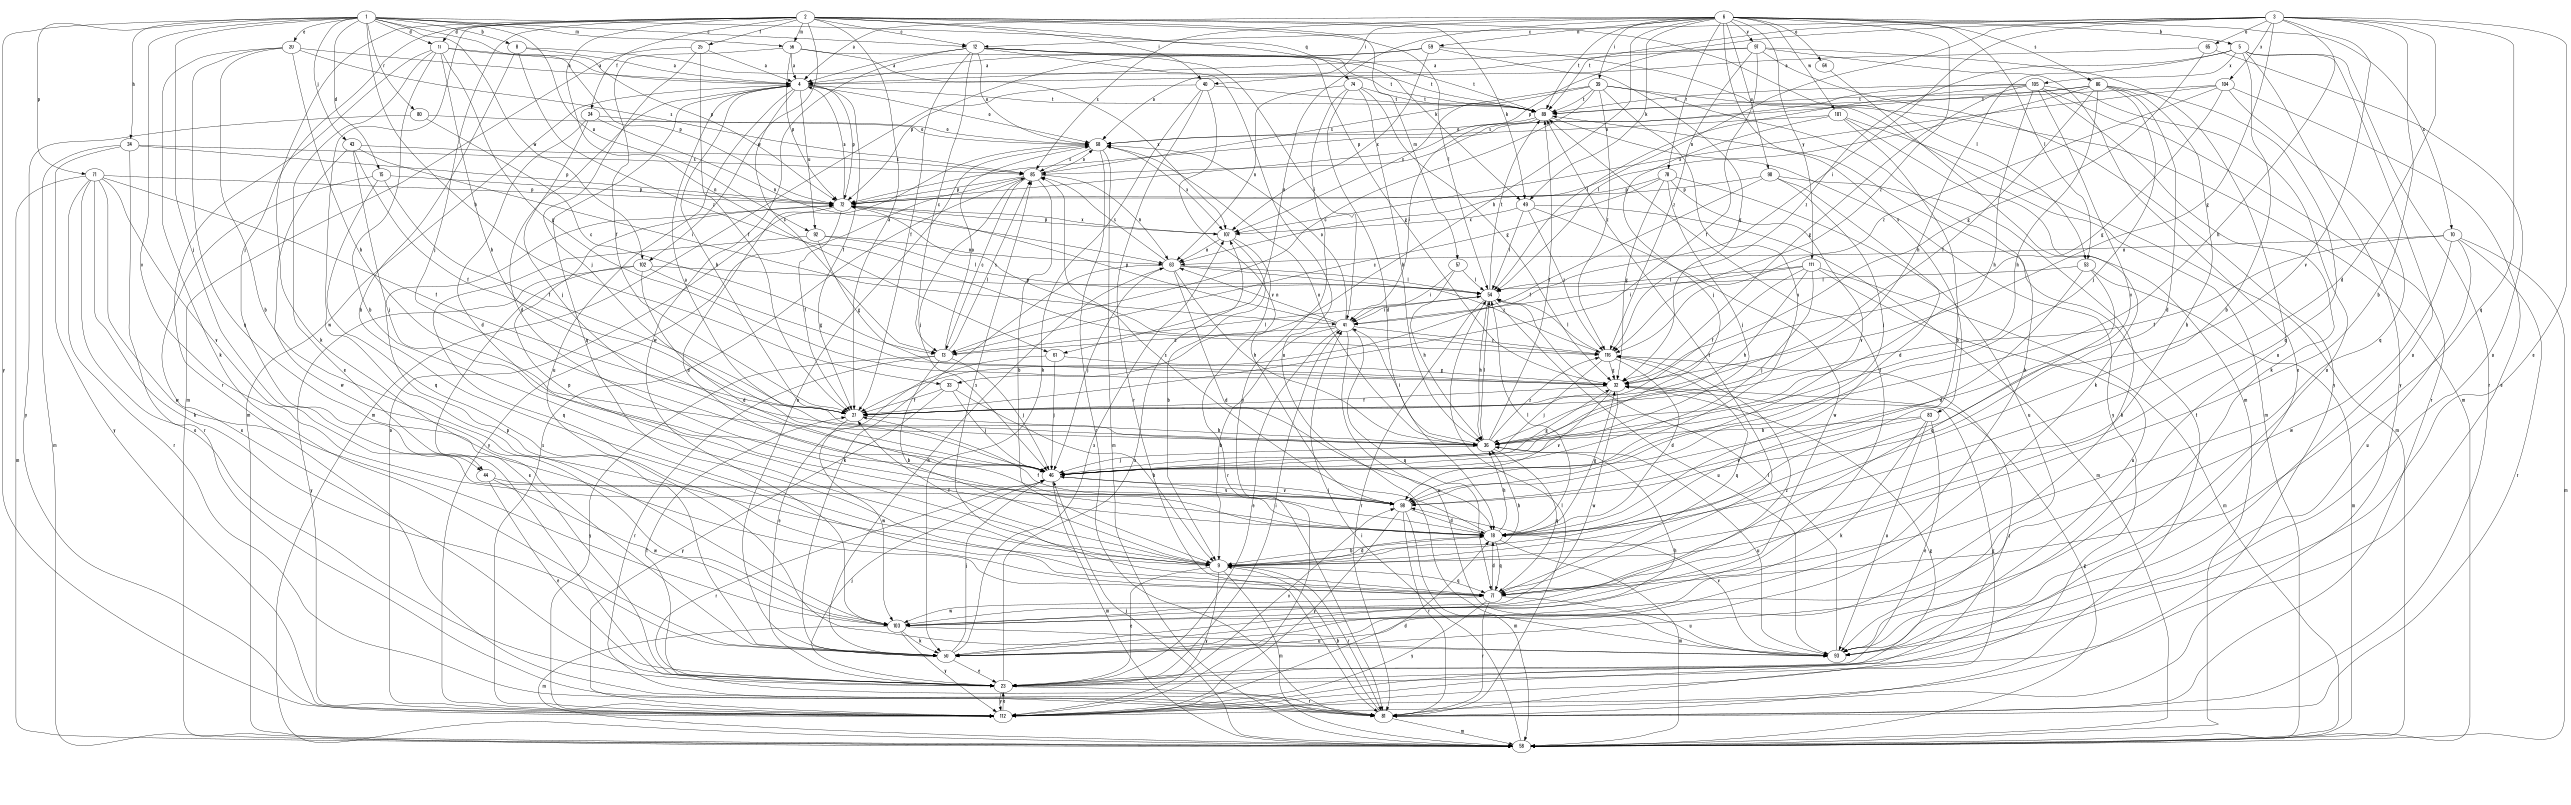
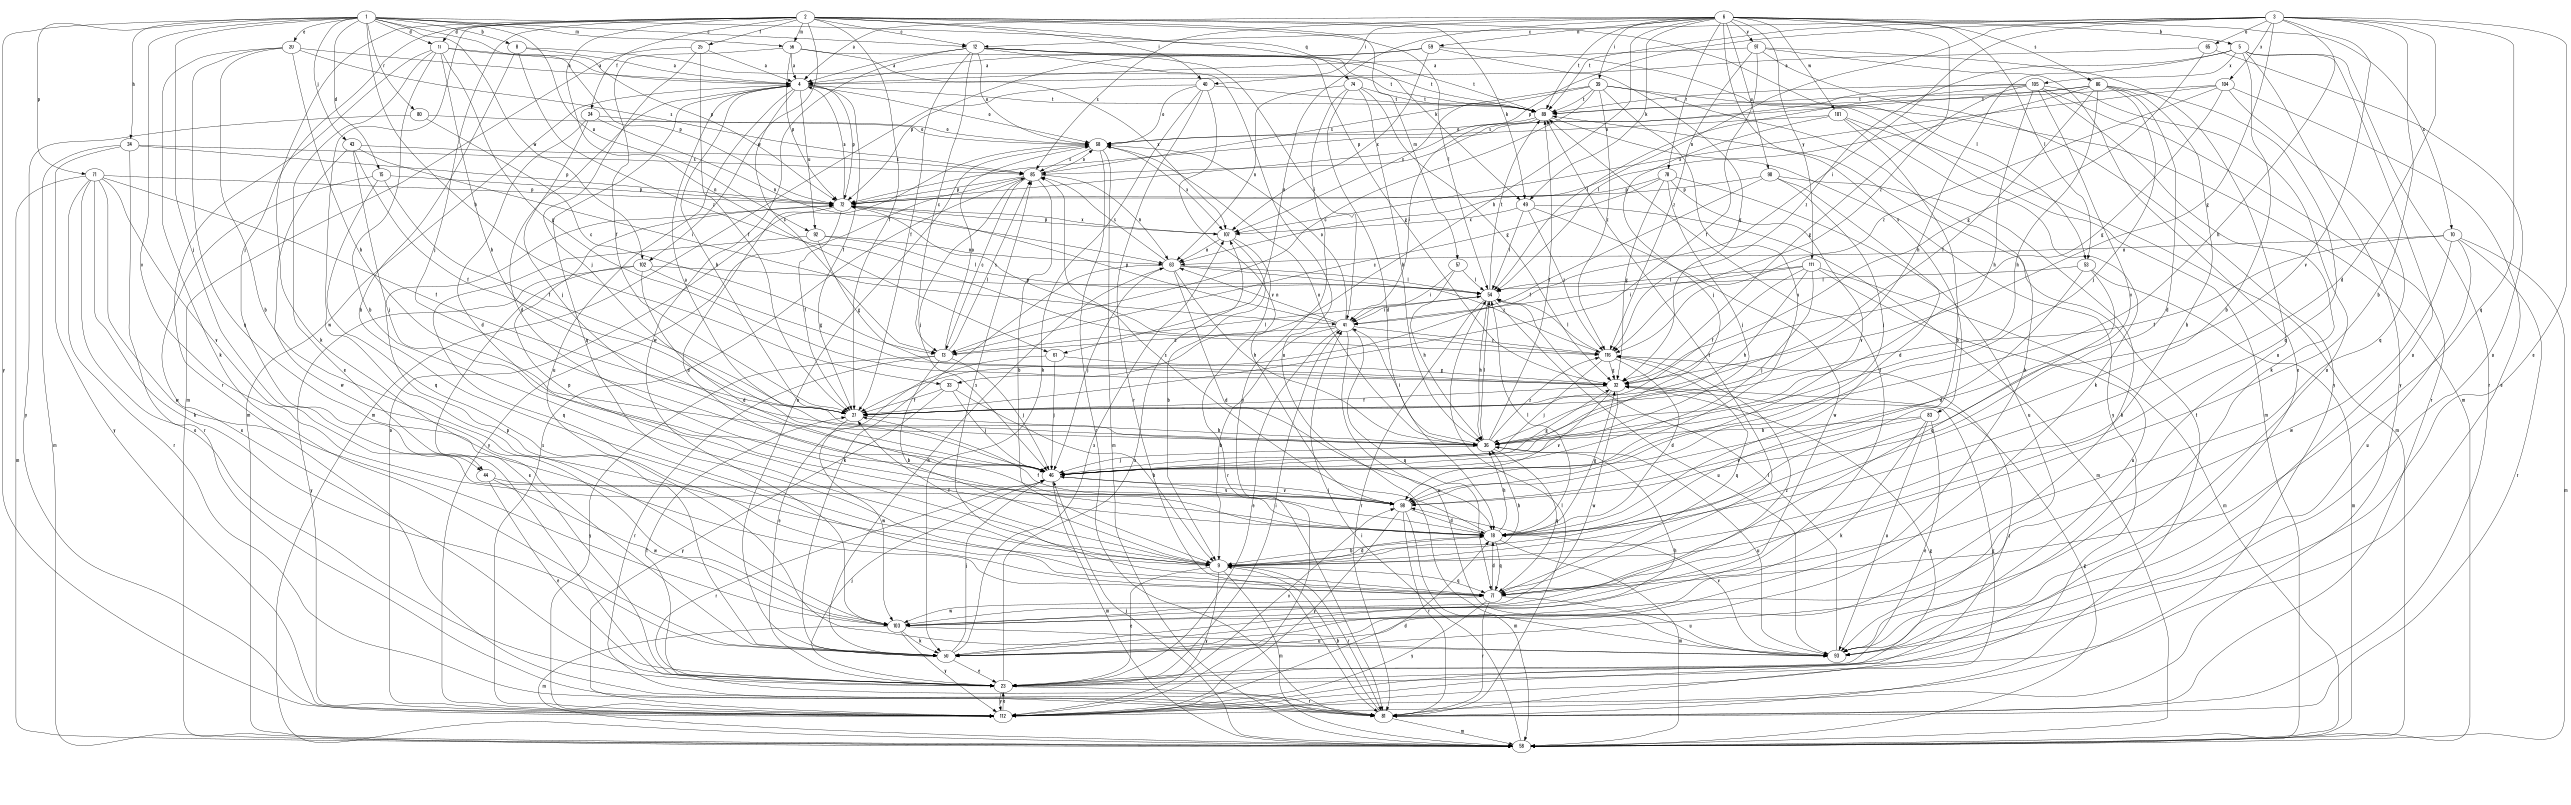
(1825, 66) -> none
(1434, 72) -> (1158, 121)
(889, 220) -> (889, 220)
